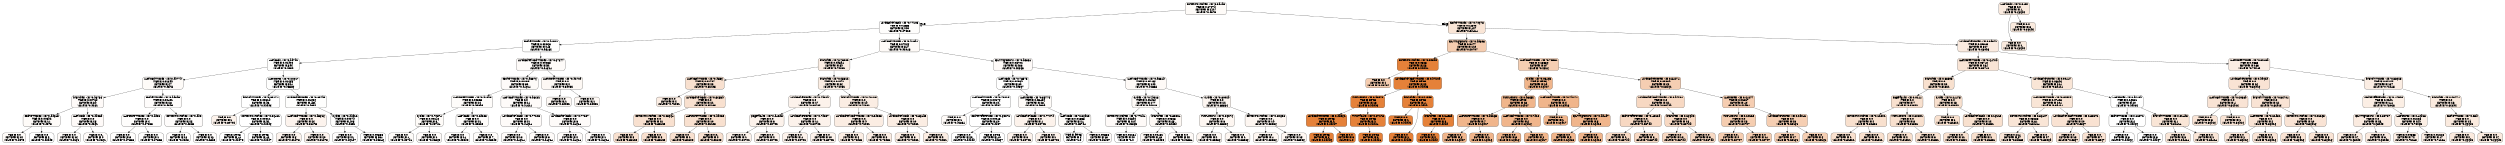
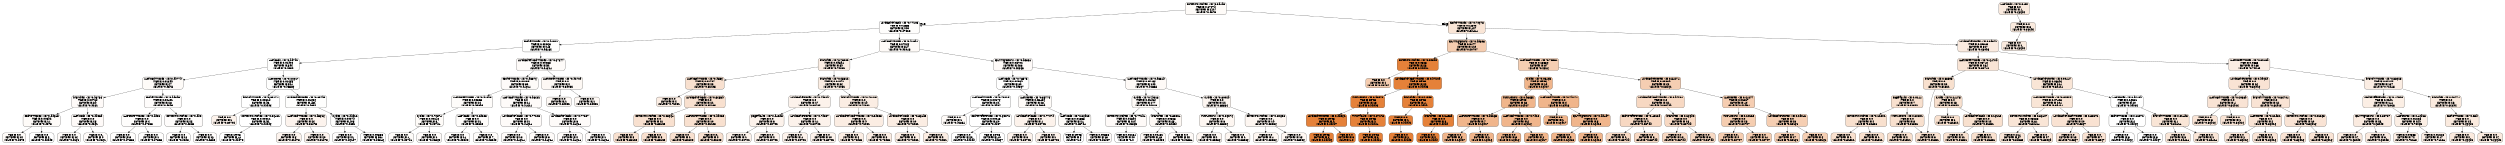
(2008, 27) -> (2019, 36)
(1924, 92) -> (1930, 110)
(1417, 121) -> (1401, 128)
(261, 138) -> none
(1074, 138) -> (1074, 138)
